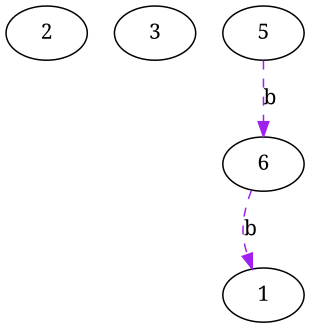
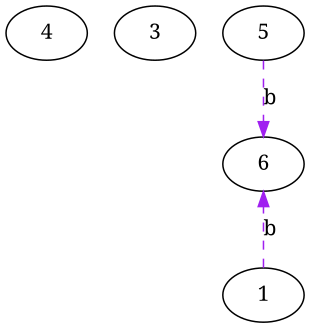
(47, 33) -> (47, 33)
(243, 222) -> (263, 237)
